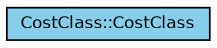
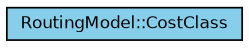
(108, 24) -> (125, 24)
